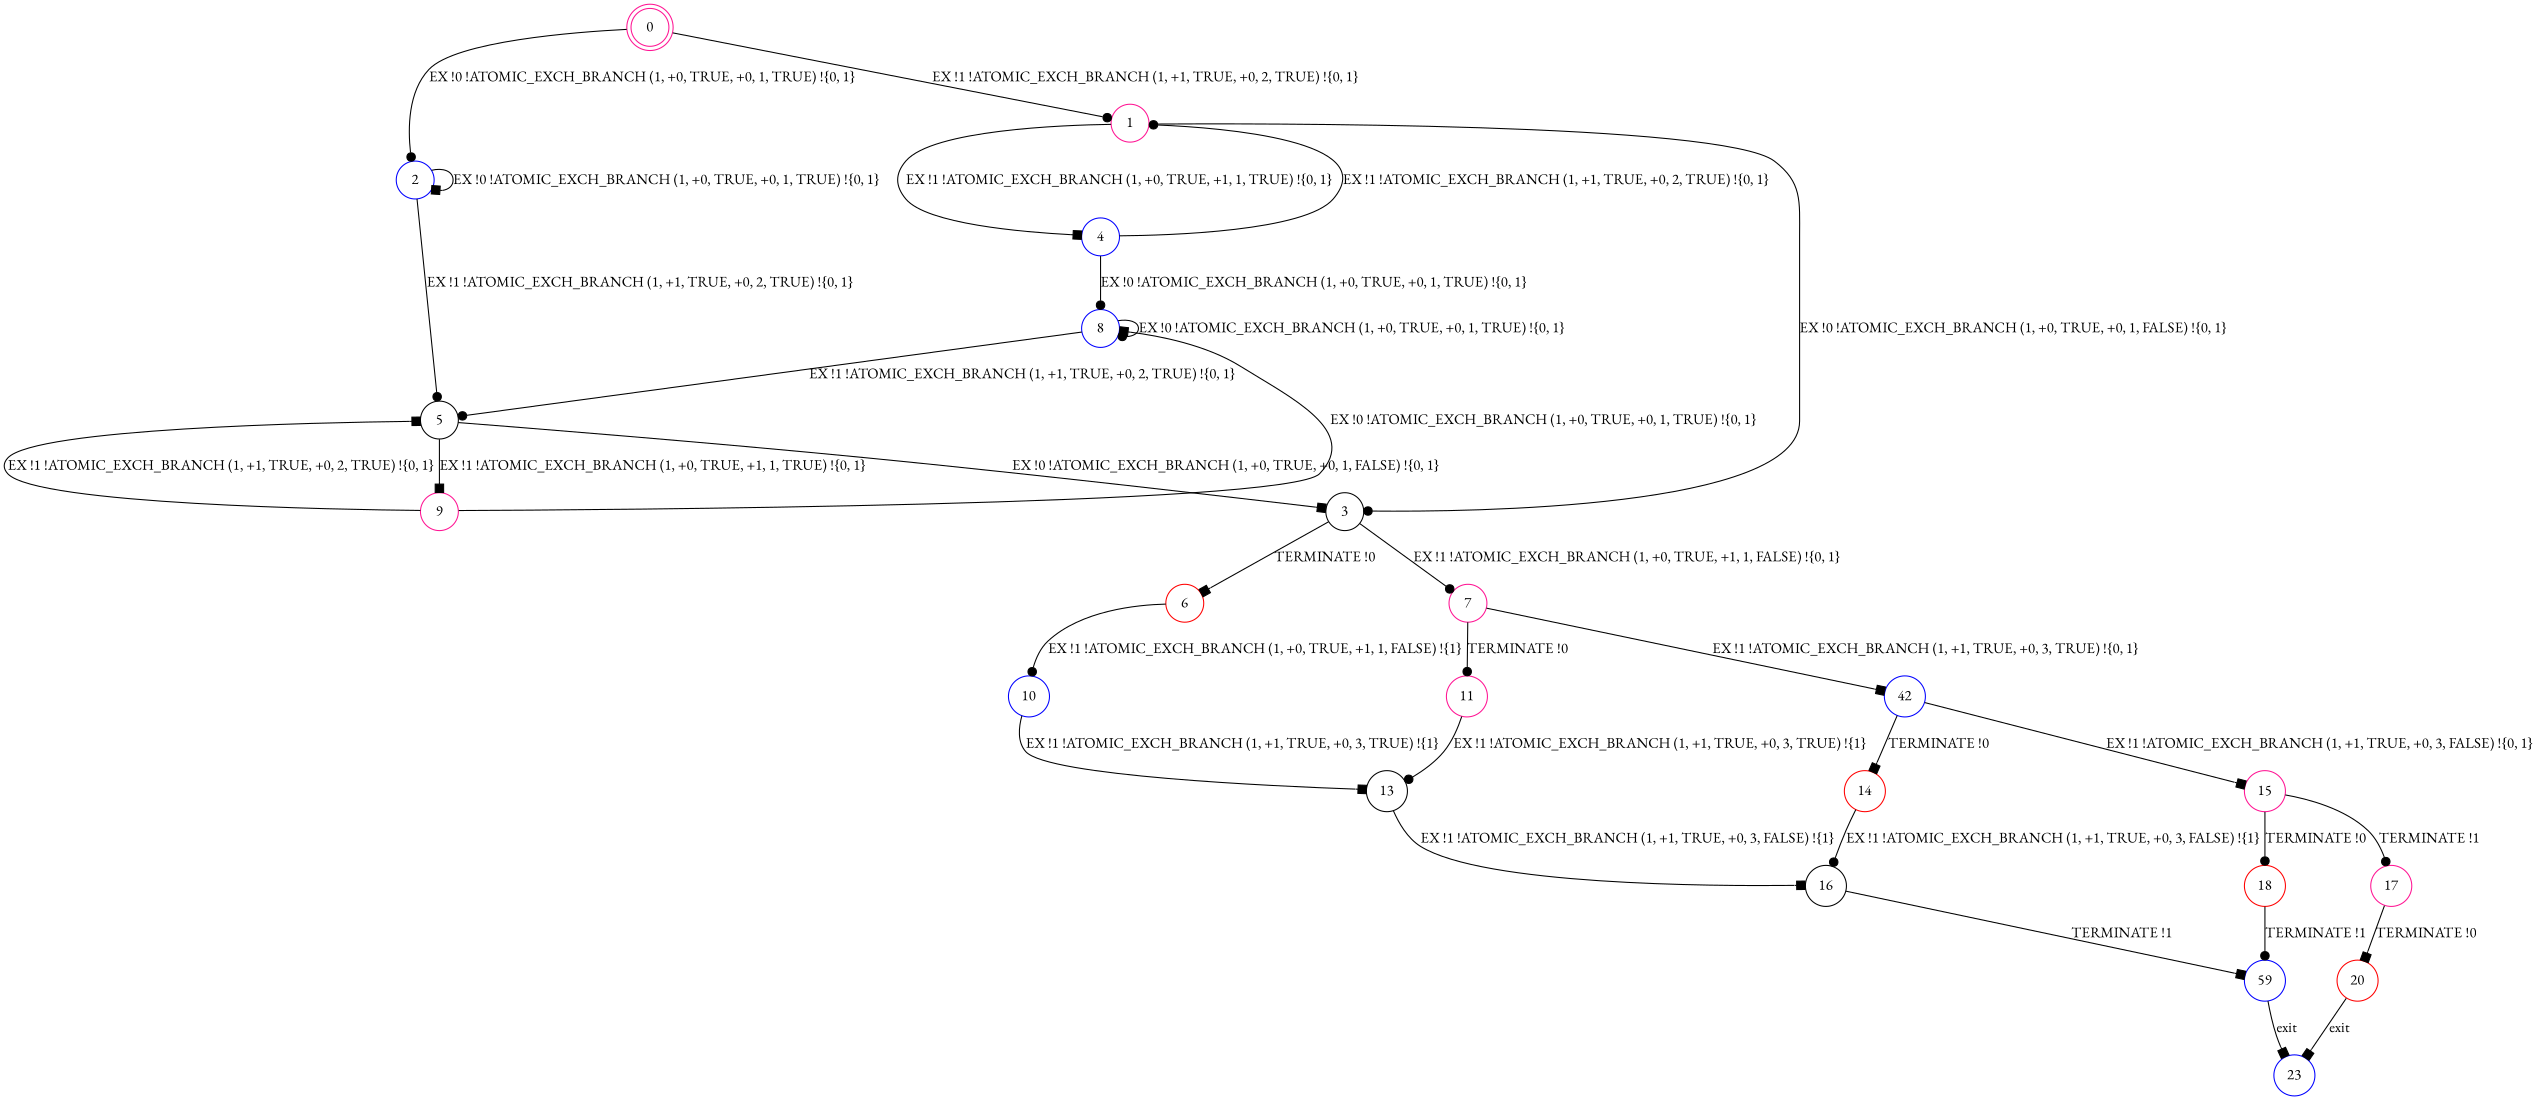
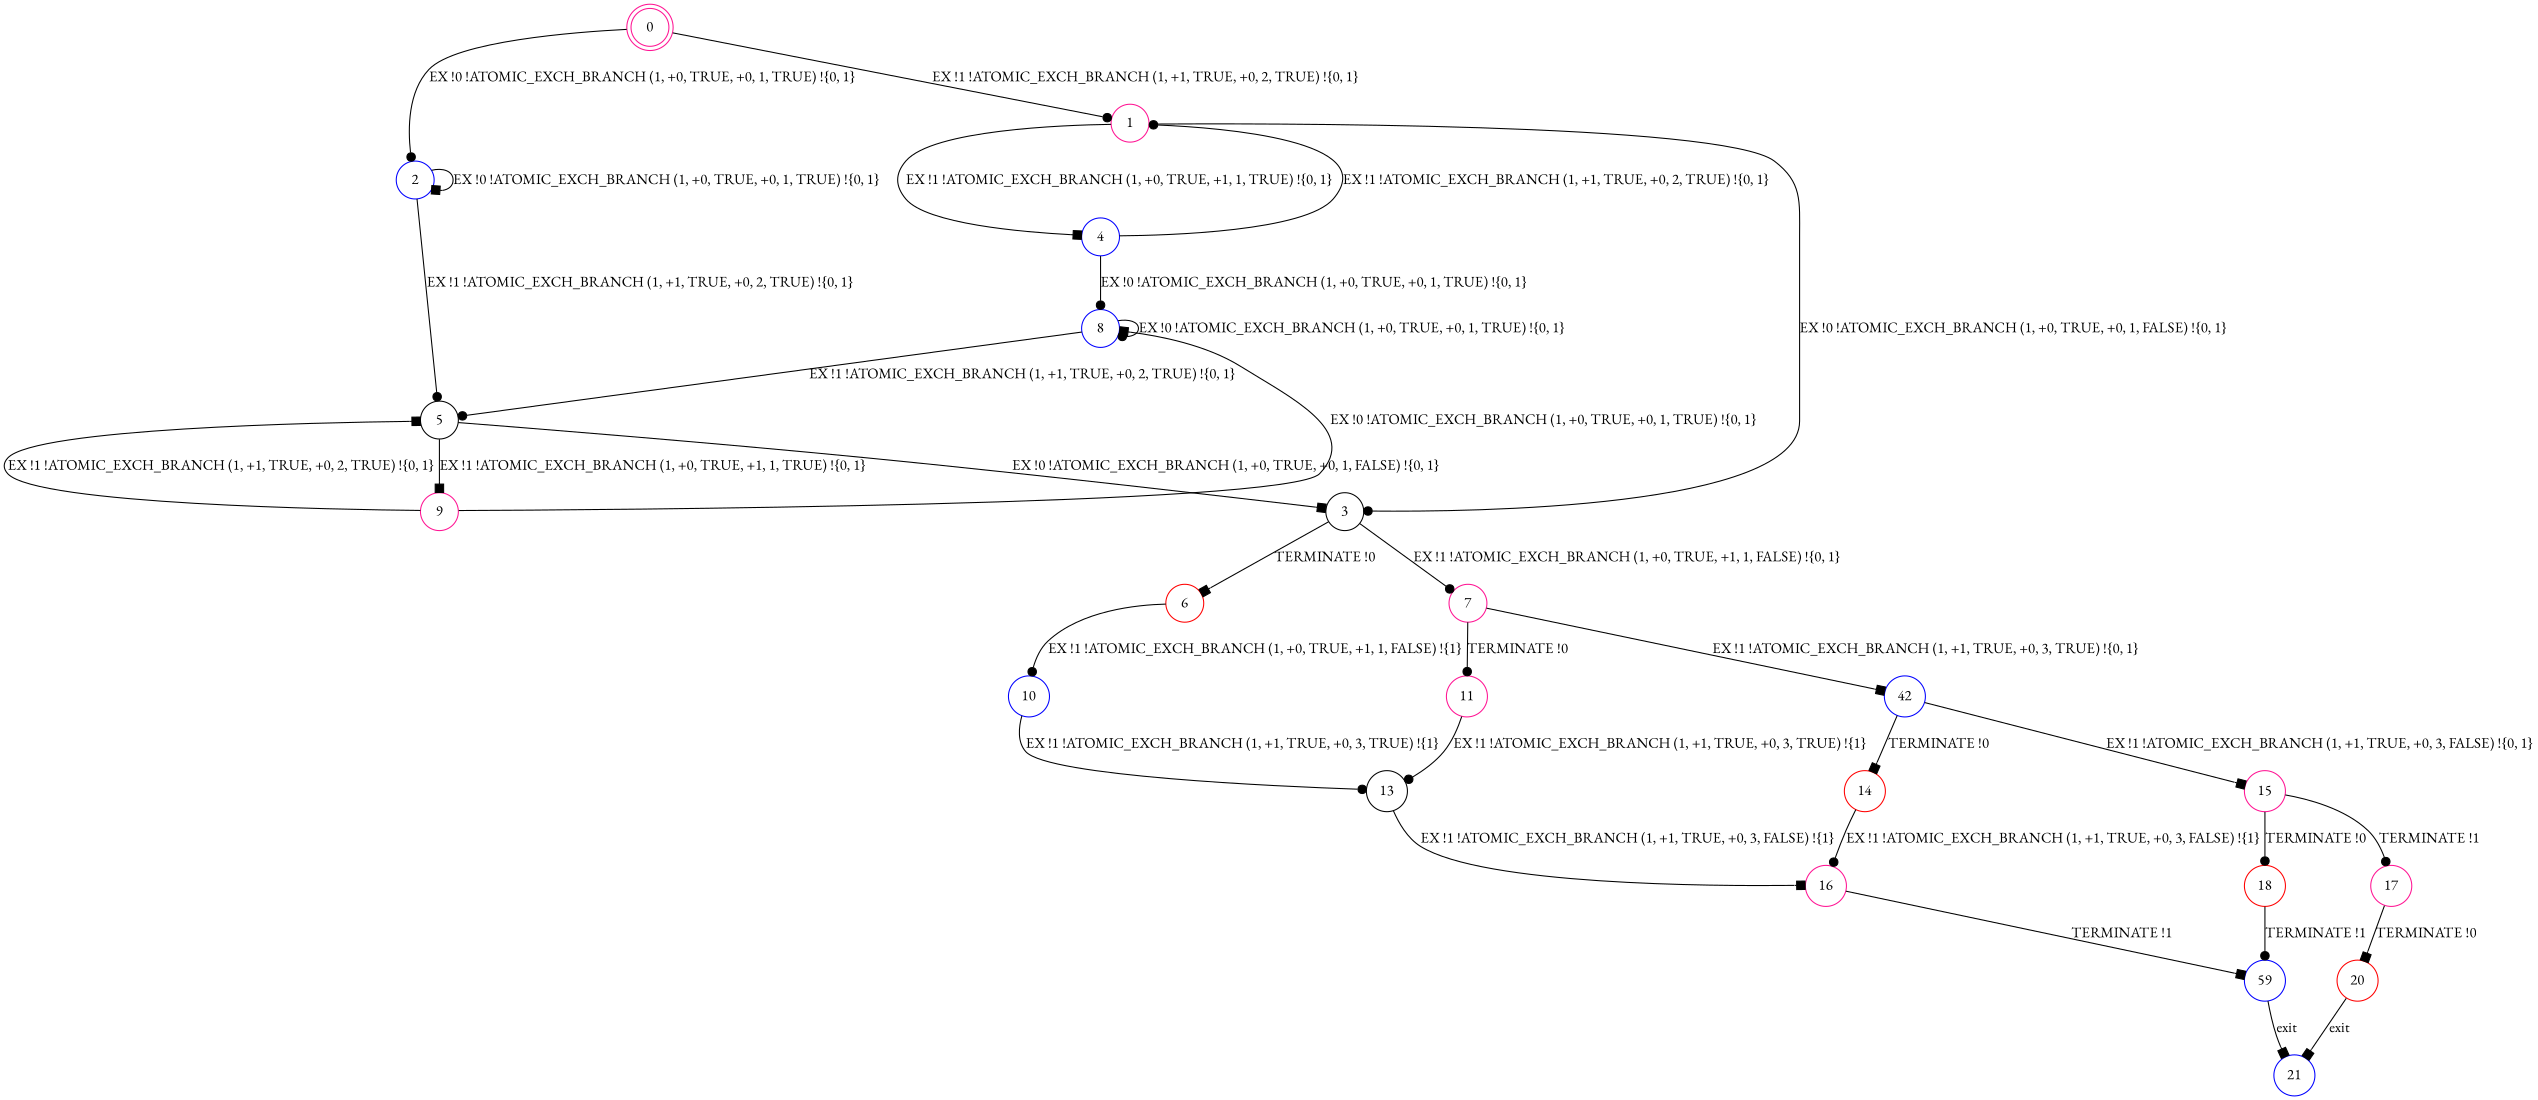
(1170, 779) -> (1171, 779)
(1826, 886) -> (1826, 886)
(2294, 1075) -> (2294, 1075)
